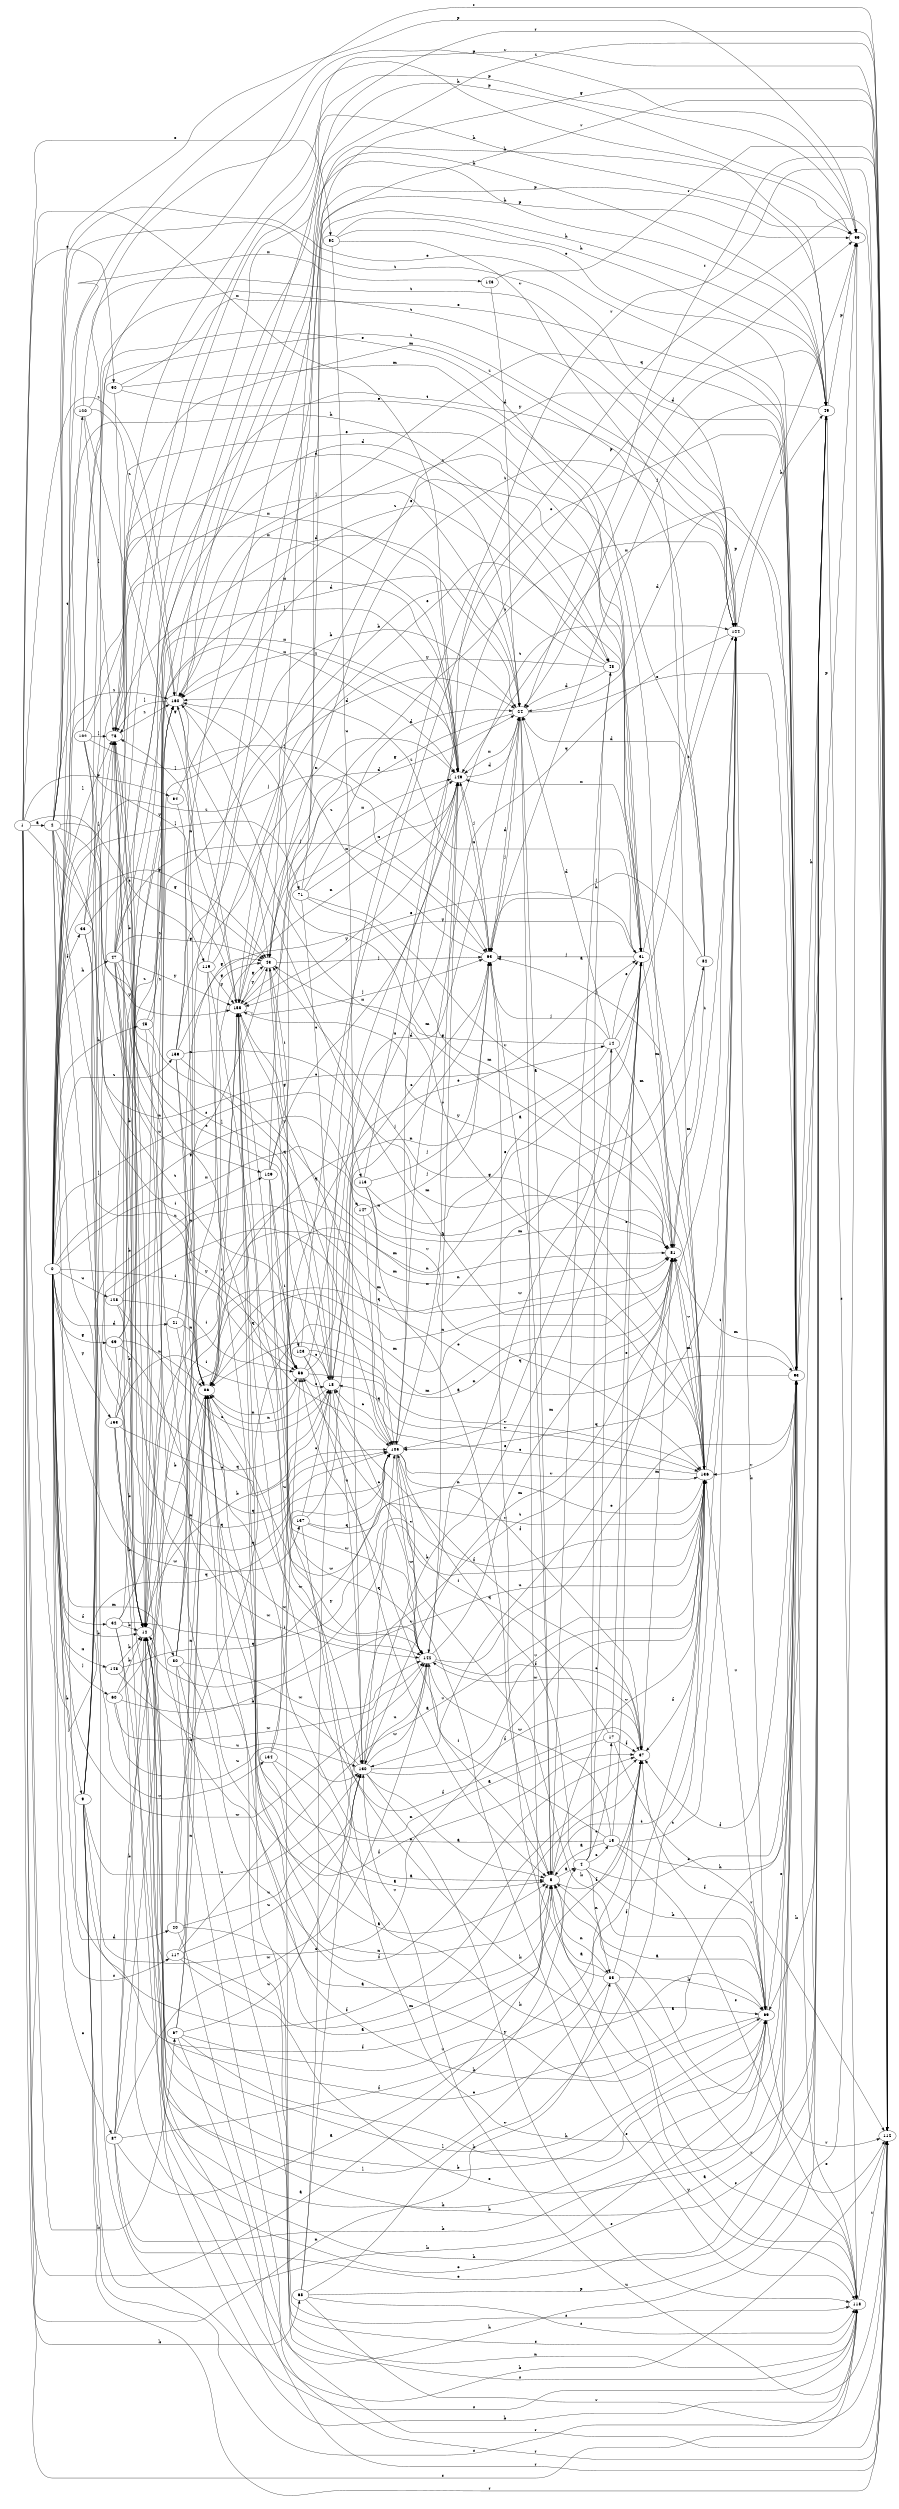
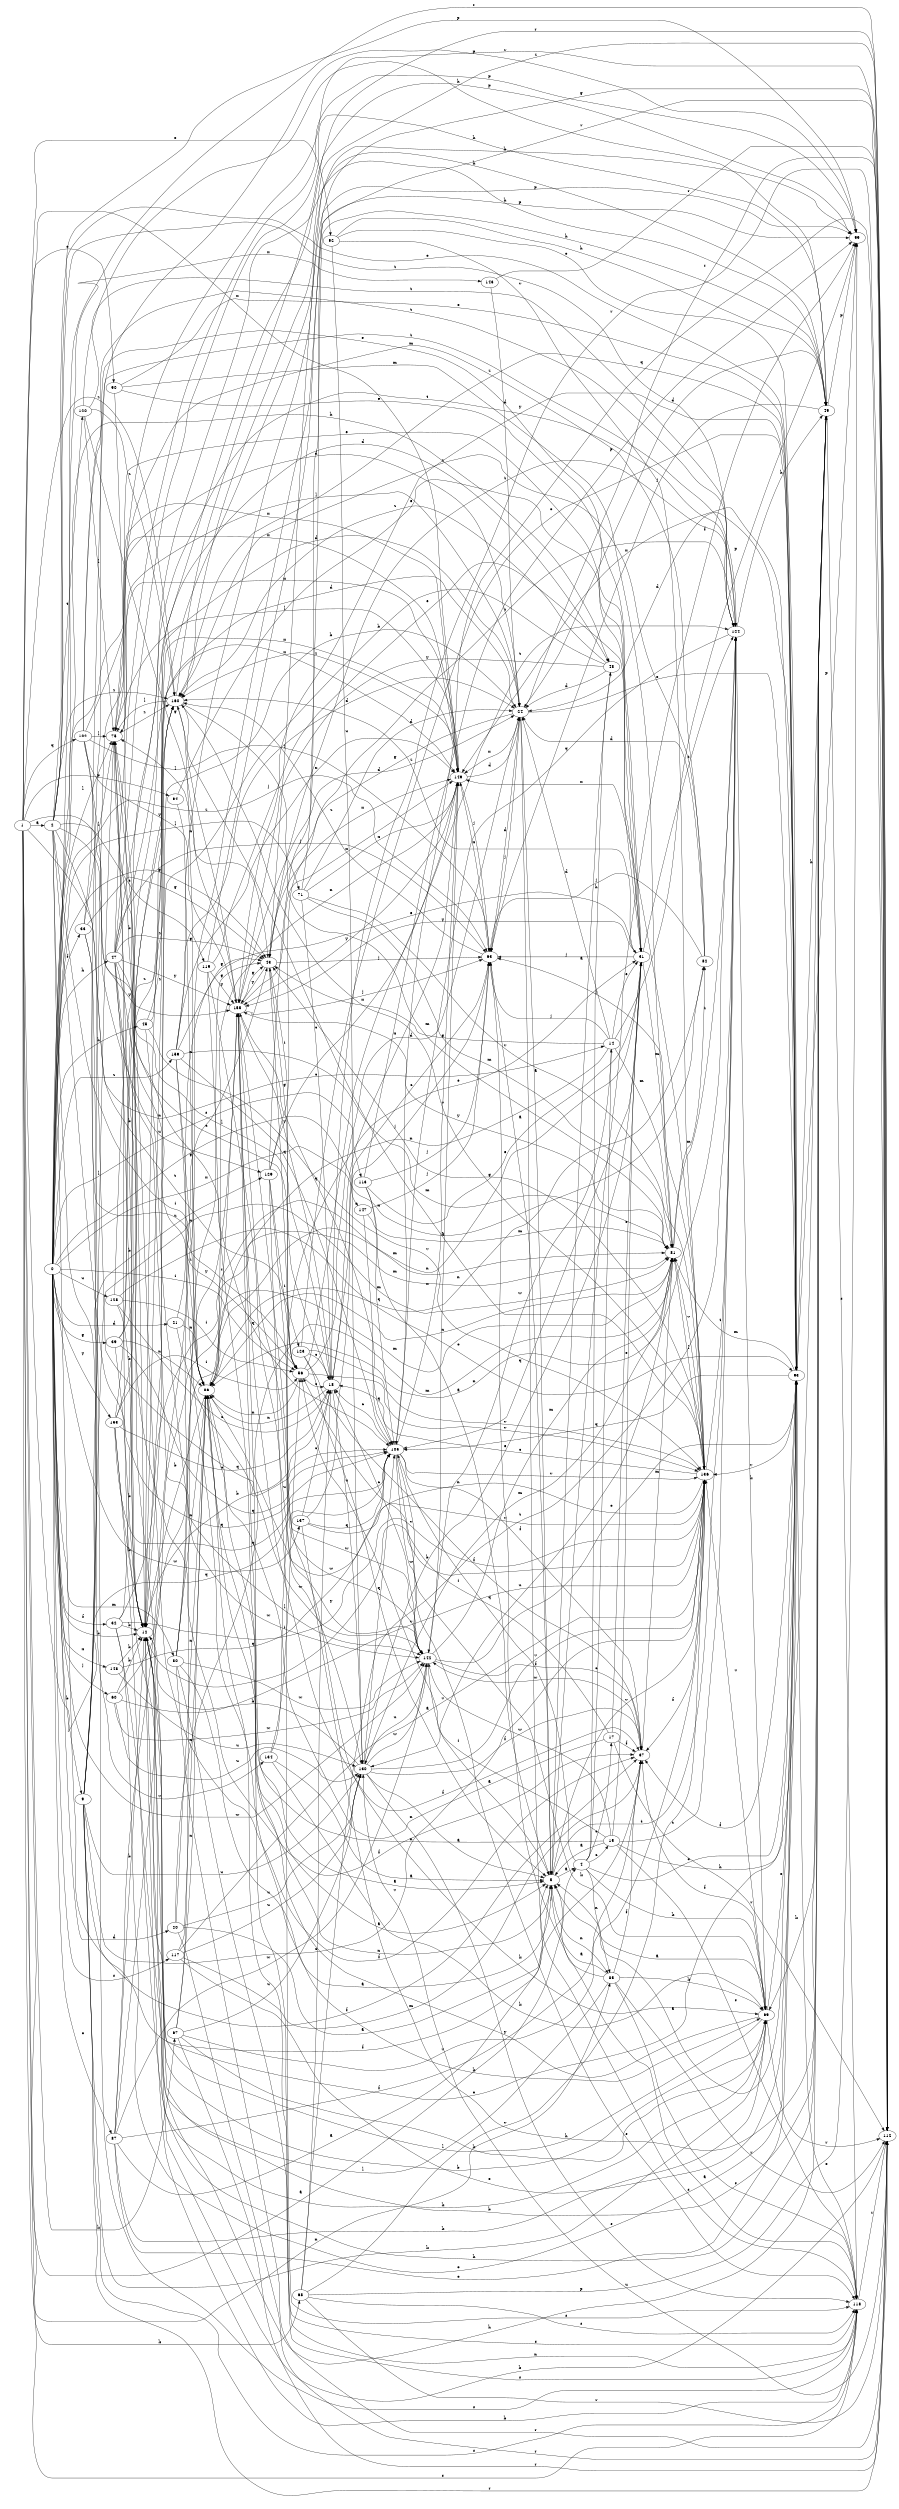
none -> (34, 772)
(696, 1107) -> (699, 1103)
(689, 1348) -> (689, 1348)
(285, 1607) -> (285, 1607)
(191, 1740) -> (191, 1740)
(626, 1844) -> (621, 1039)
(689, 2190) -> (689, 2190)
